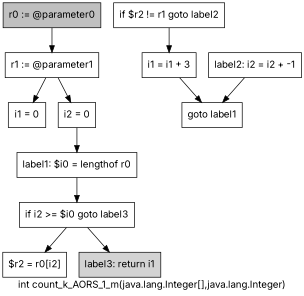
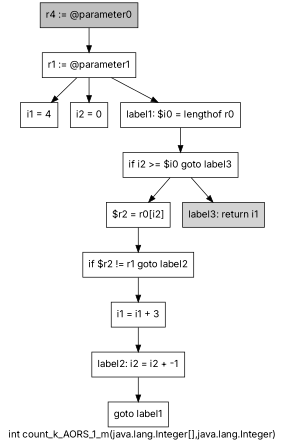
(52, 15) -> (89, 15)
(188, 87) -> (138, 336)
(27, 115) -> (39, 115)
(77, 137) -> (132, 88)
none -> (138, 236)
